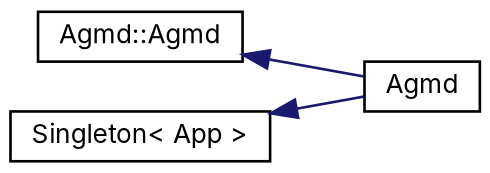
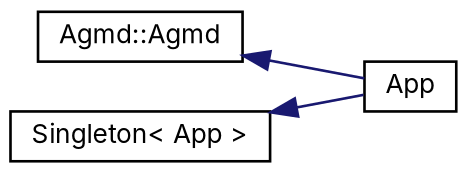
(422, 87) -> (410, 87)
